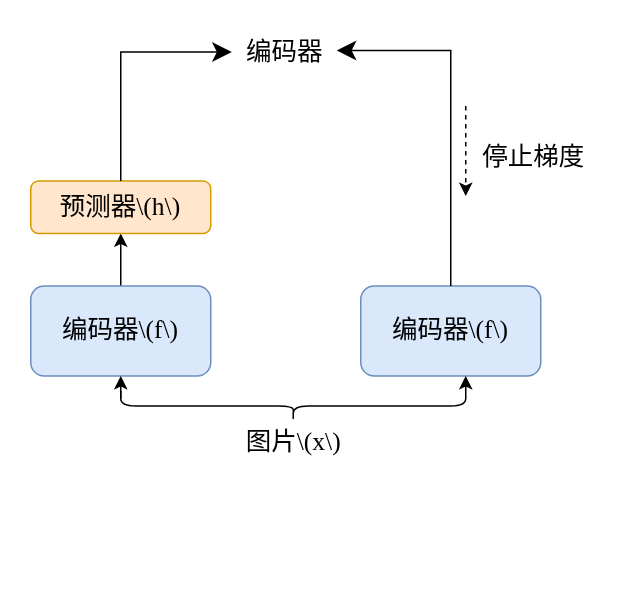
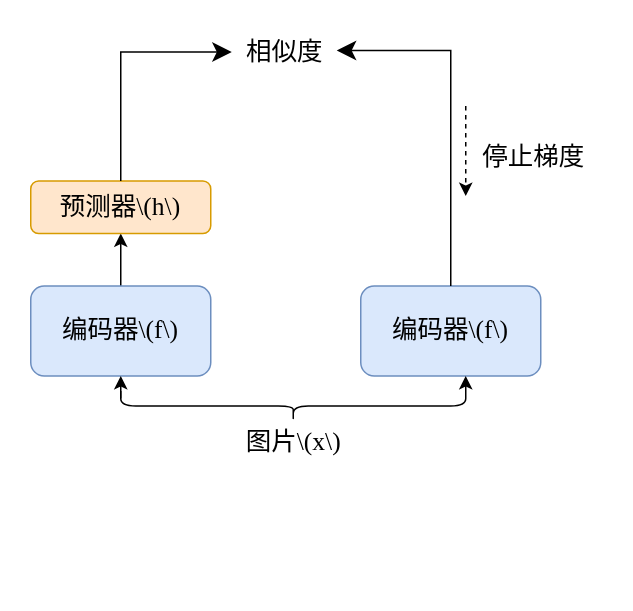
(285, 53) -> (285, 53)
